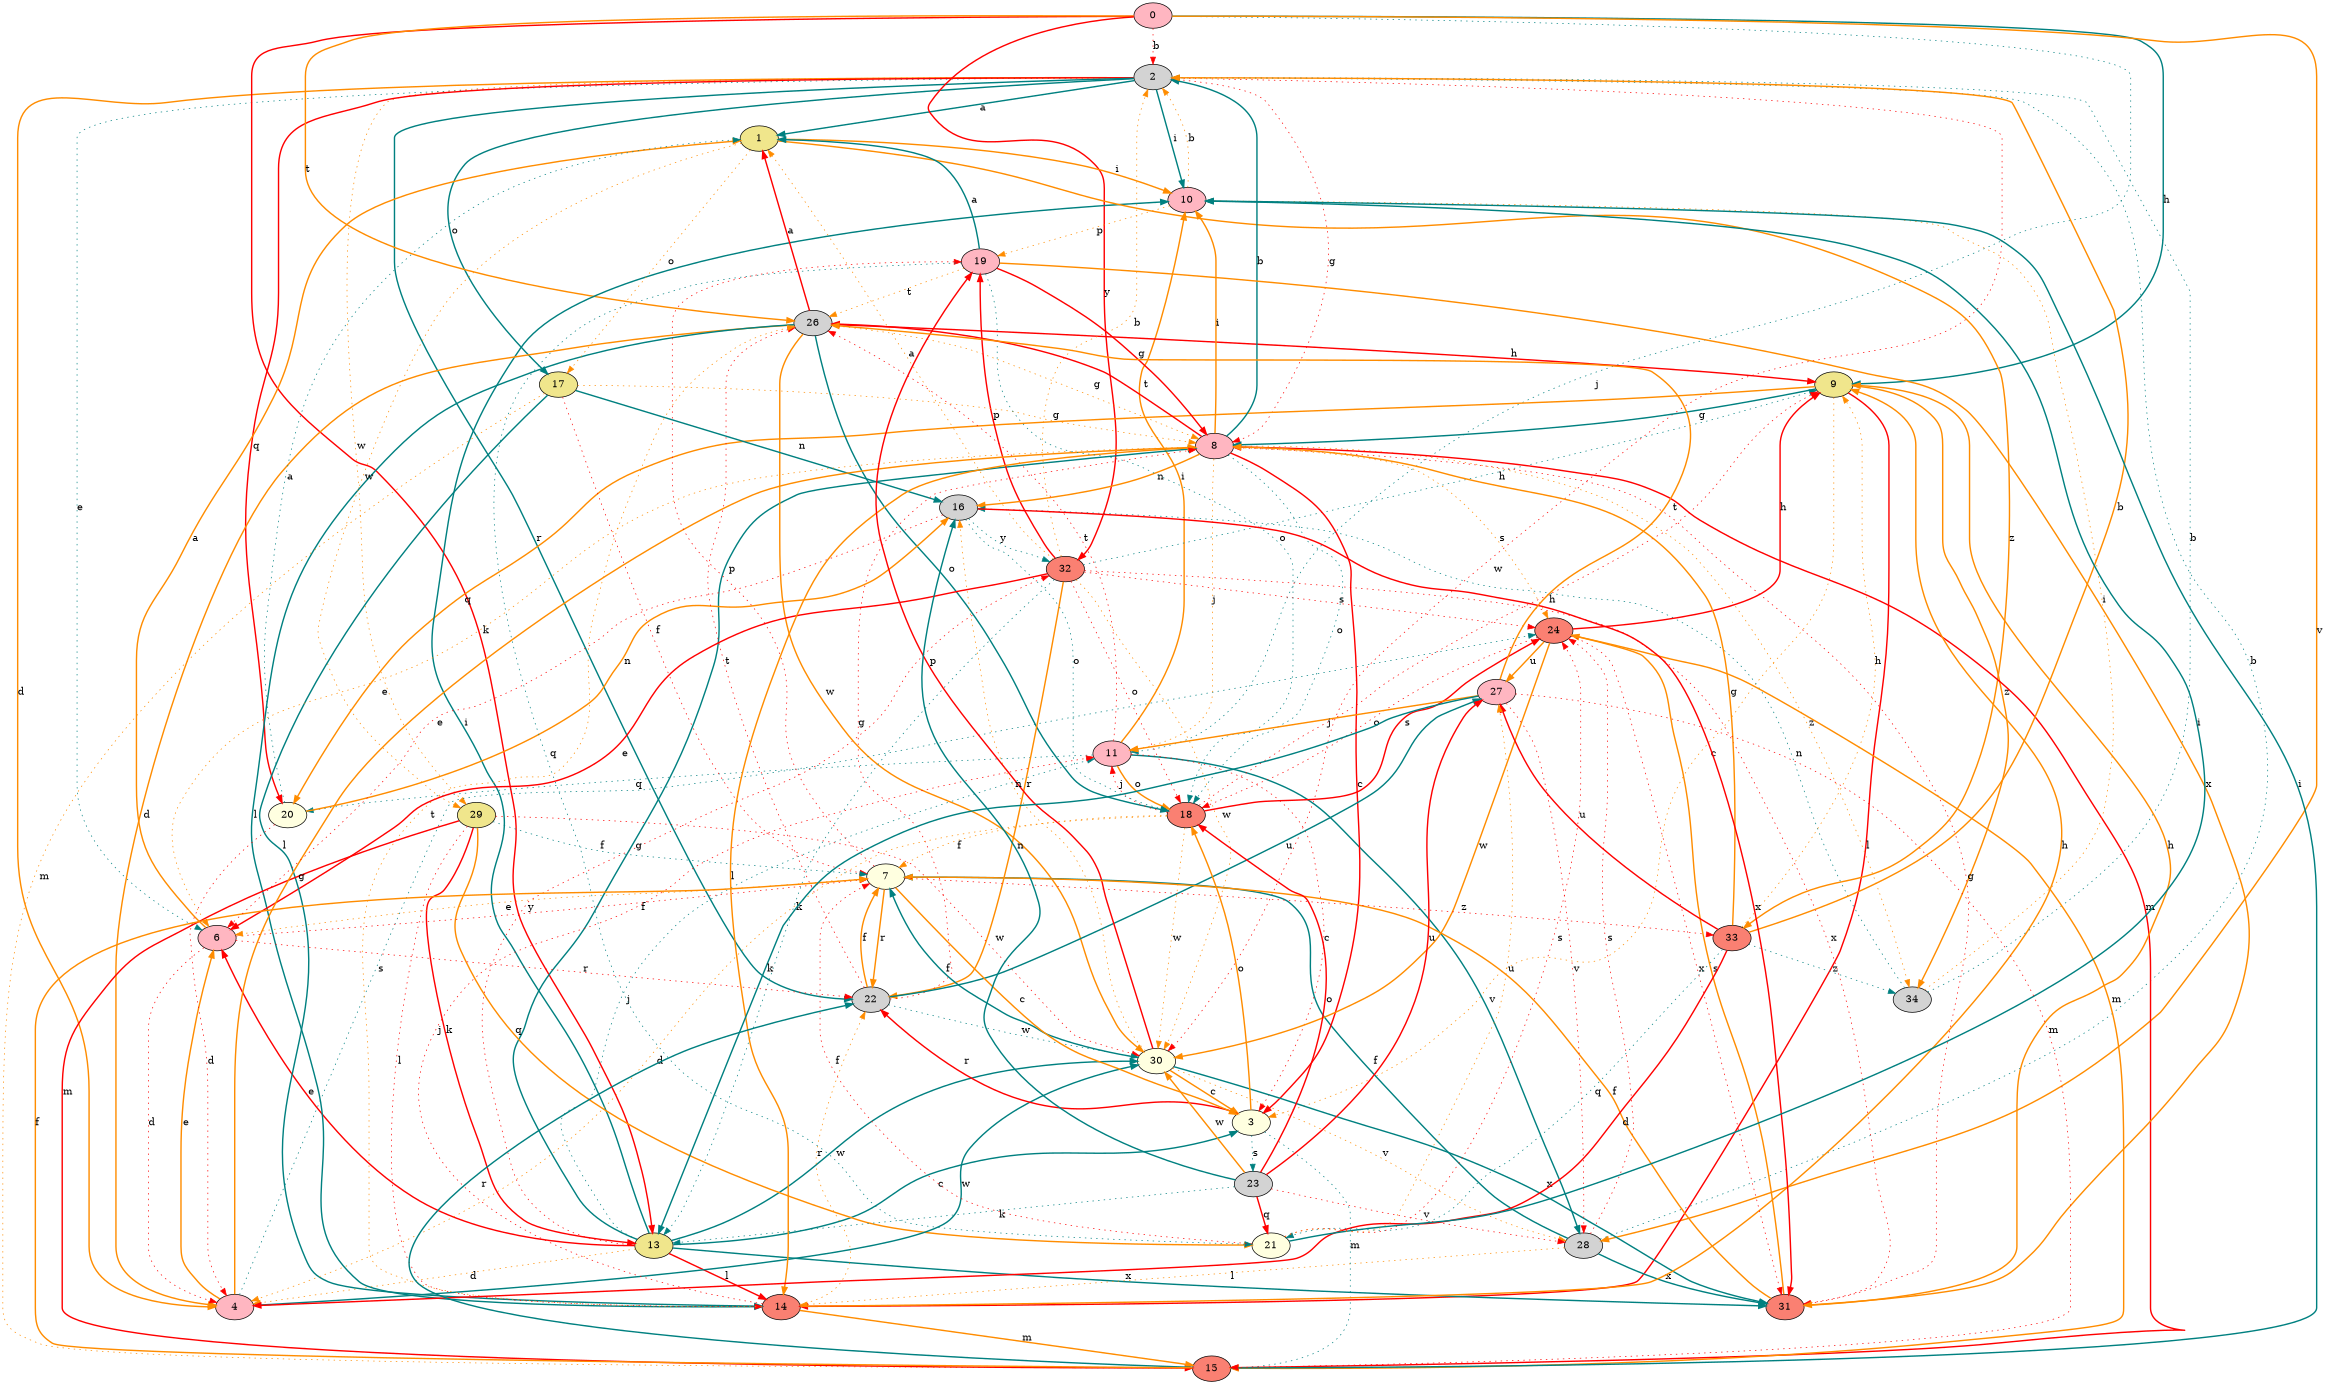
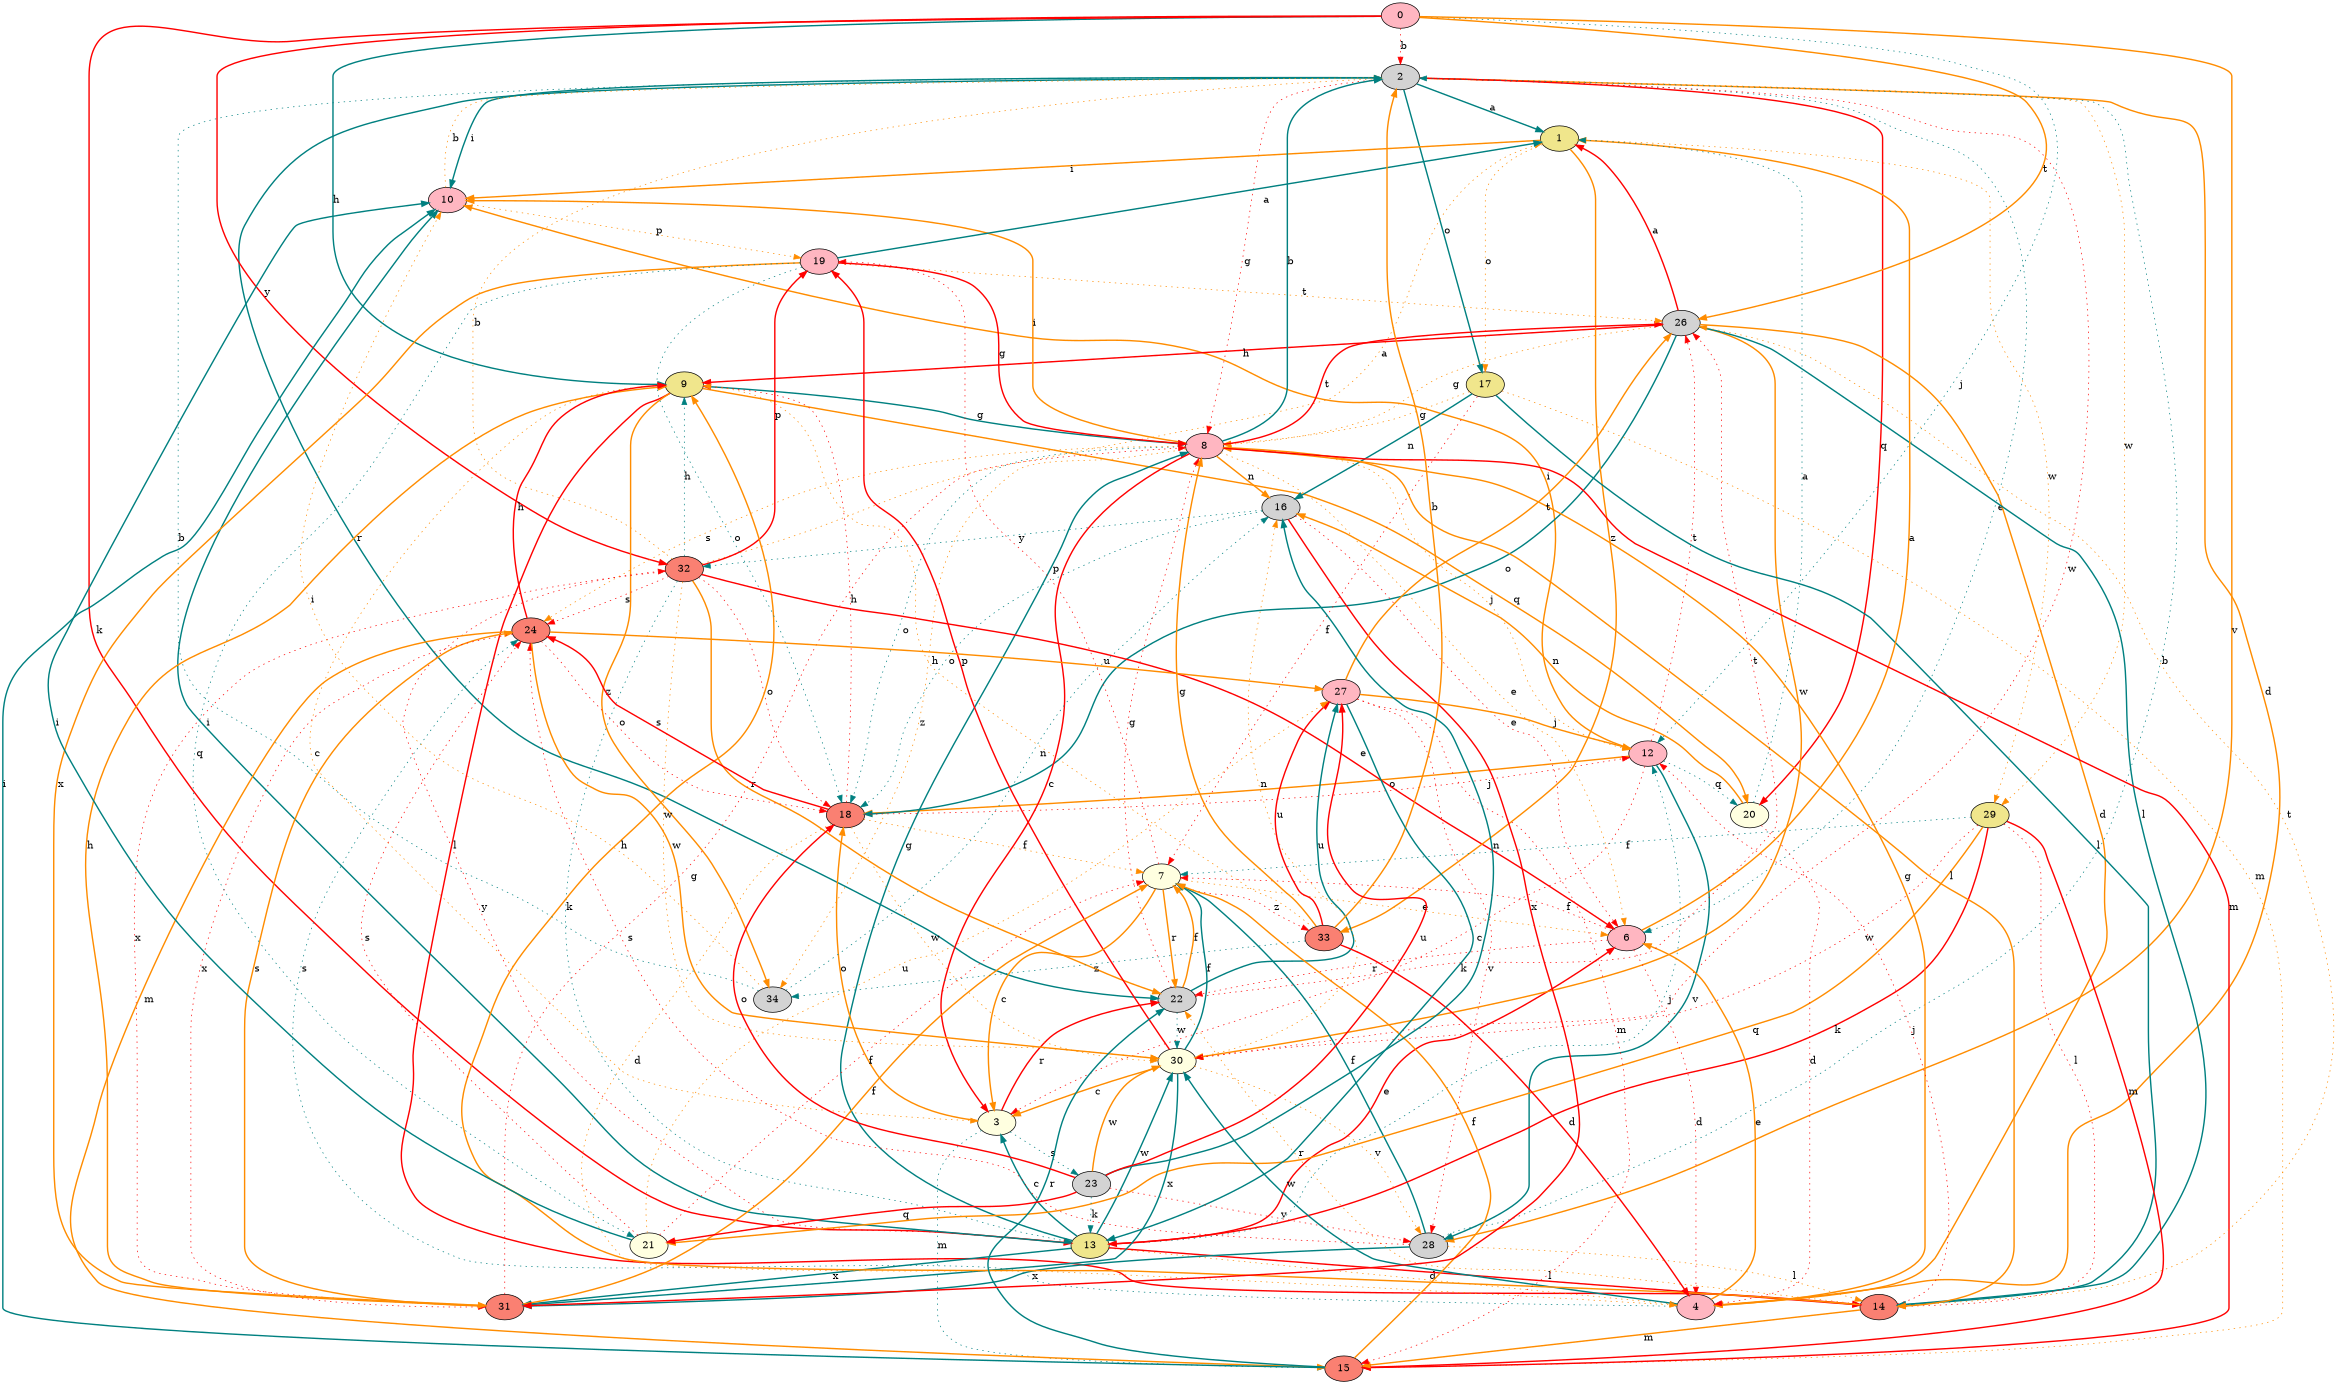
(1112, 754) -> (1648, 754)
(1533, 1142) -> none
